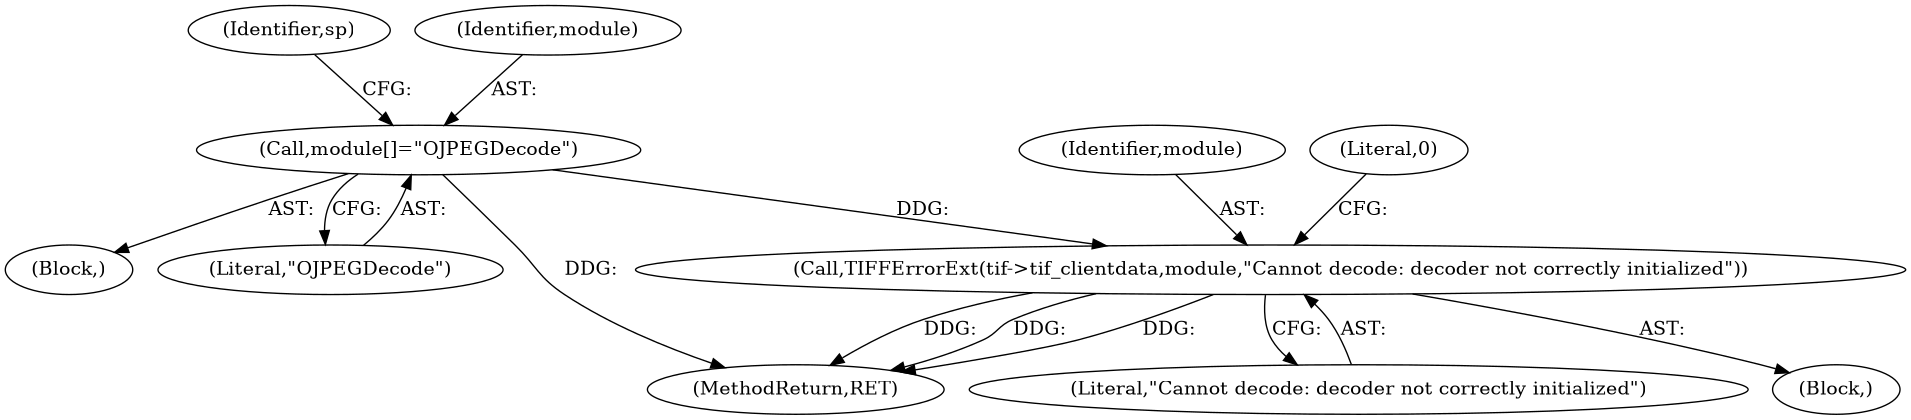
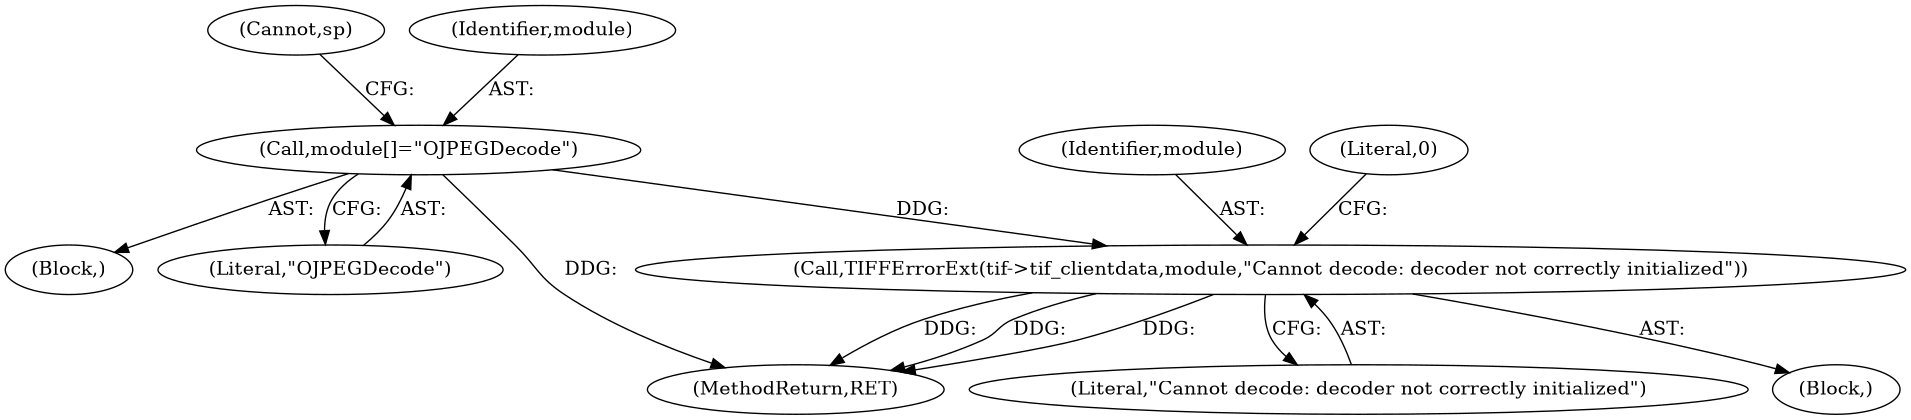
(289, 30) -> (296, 30)
